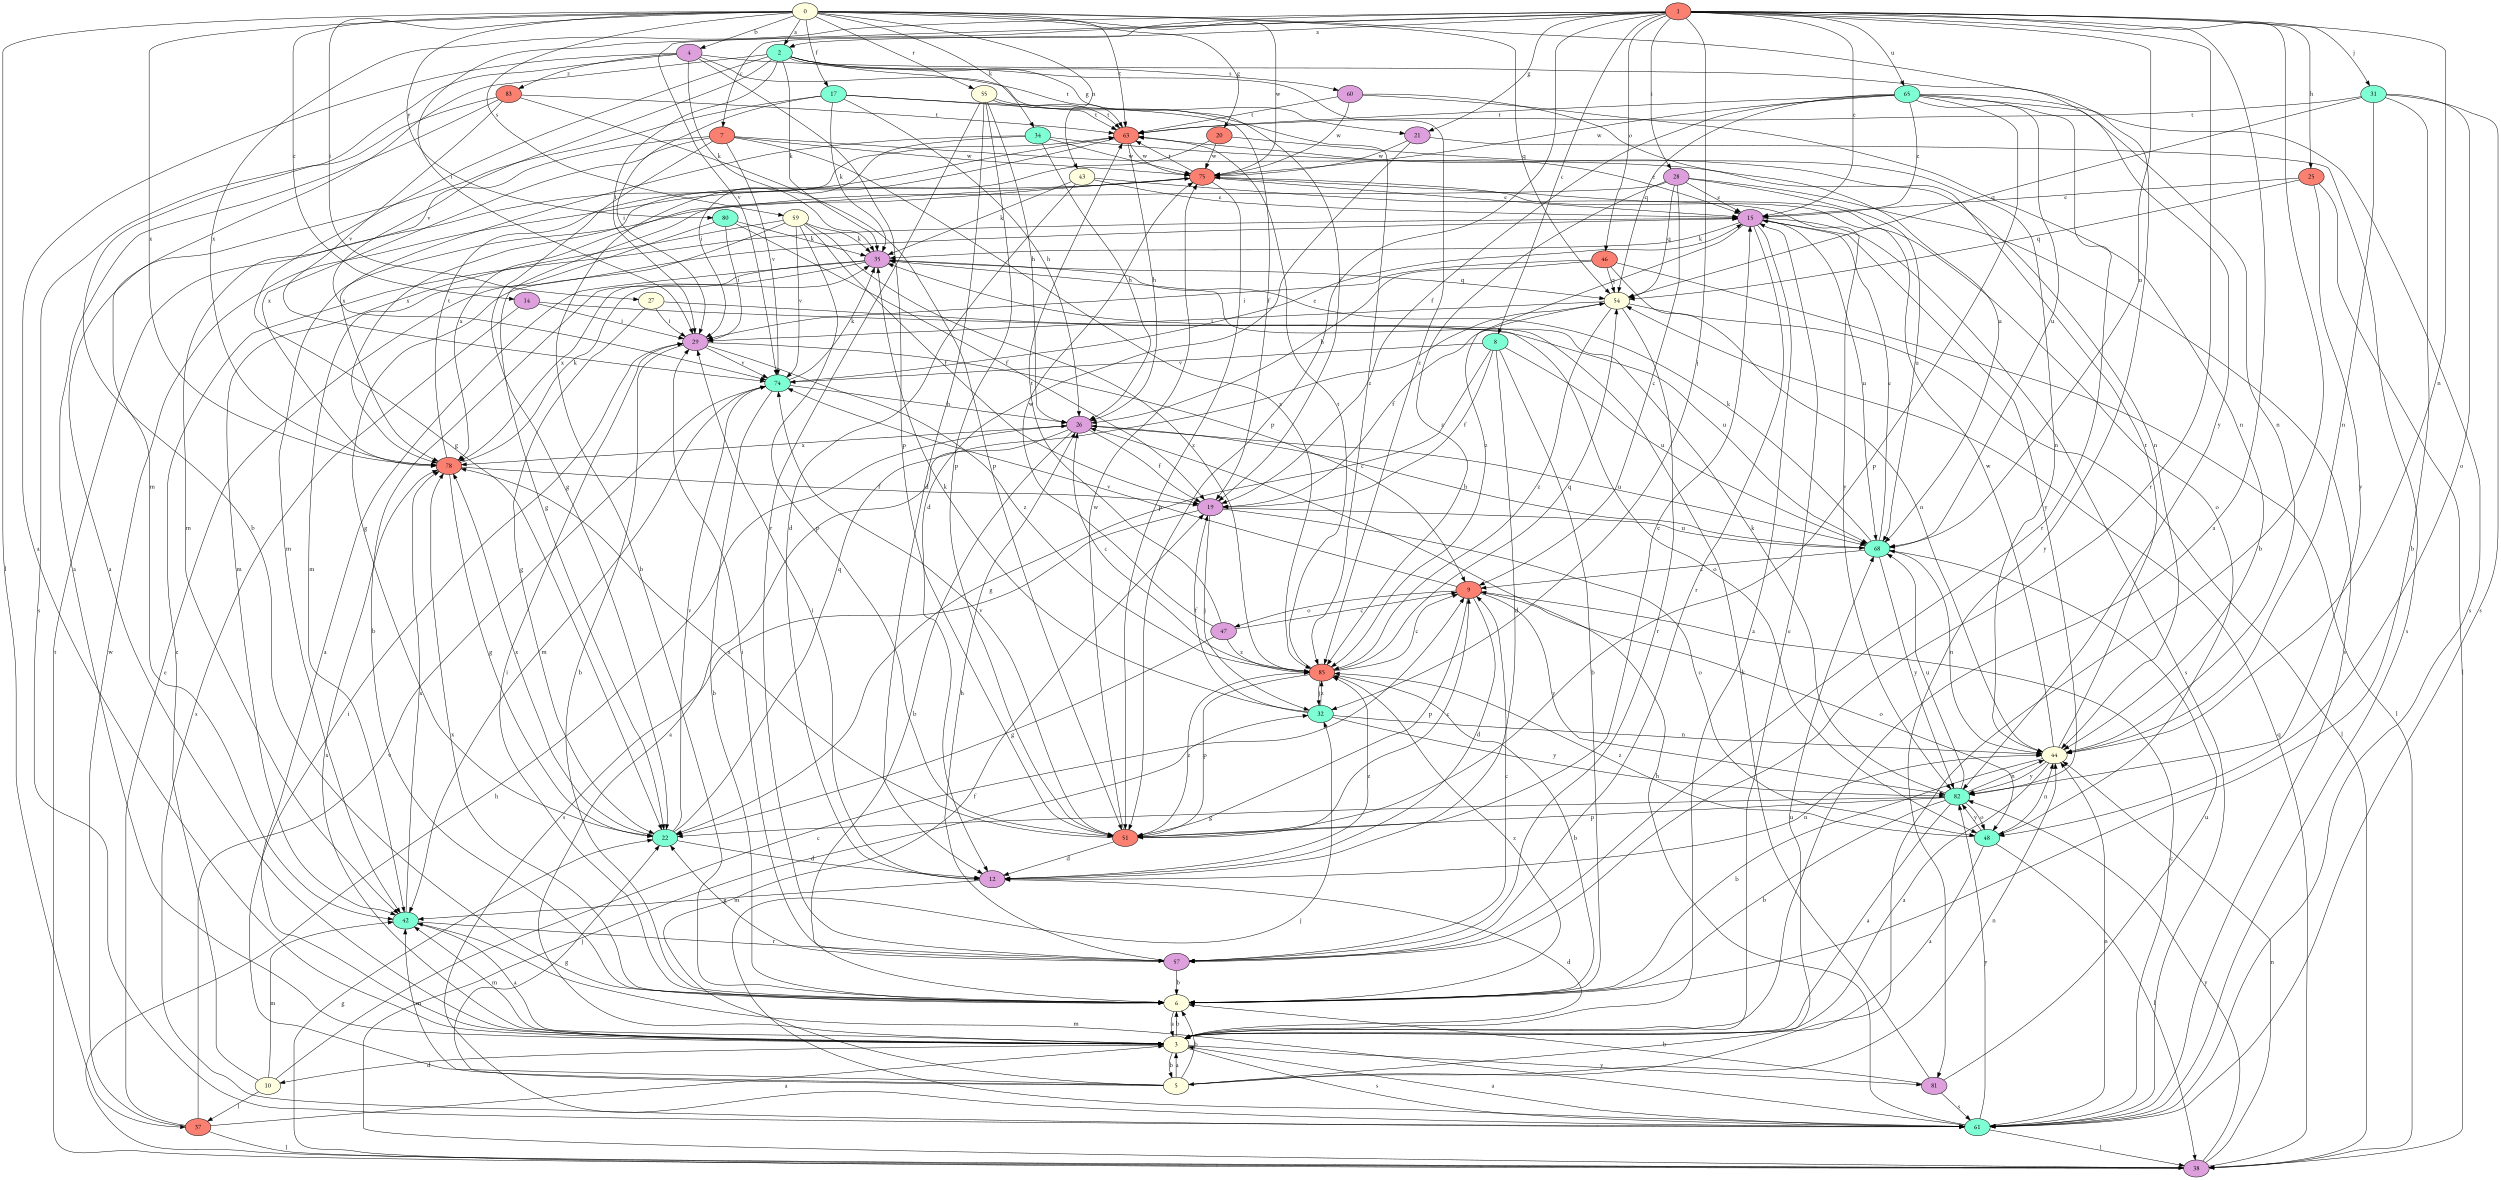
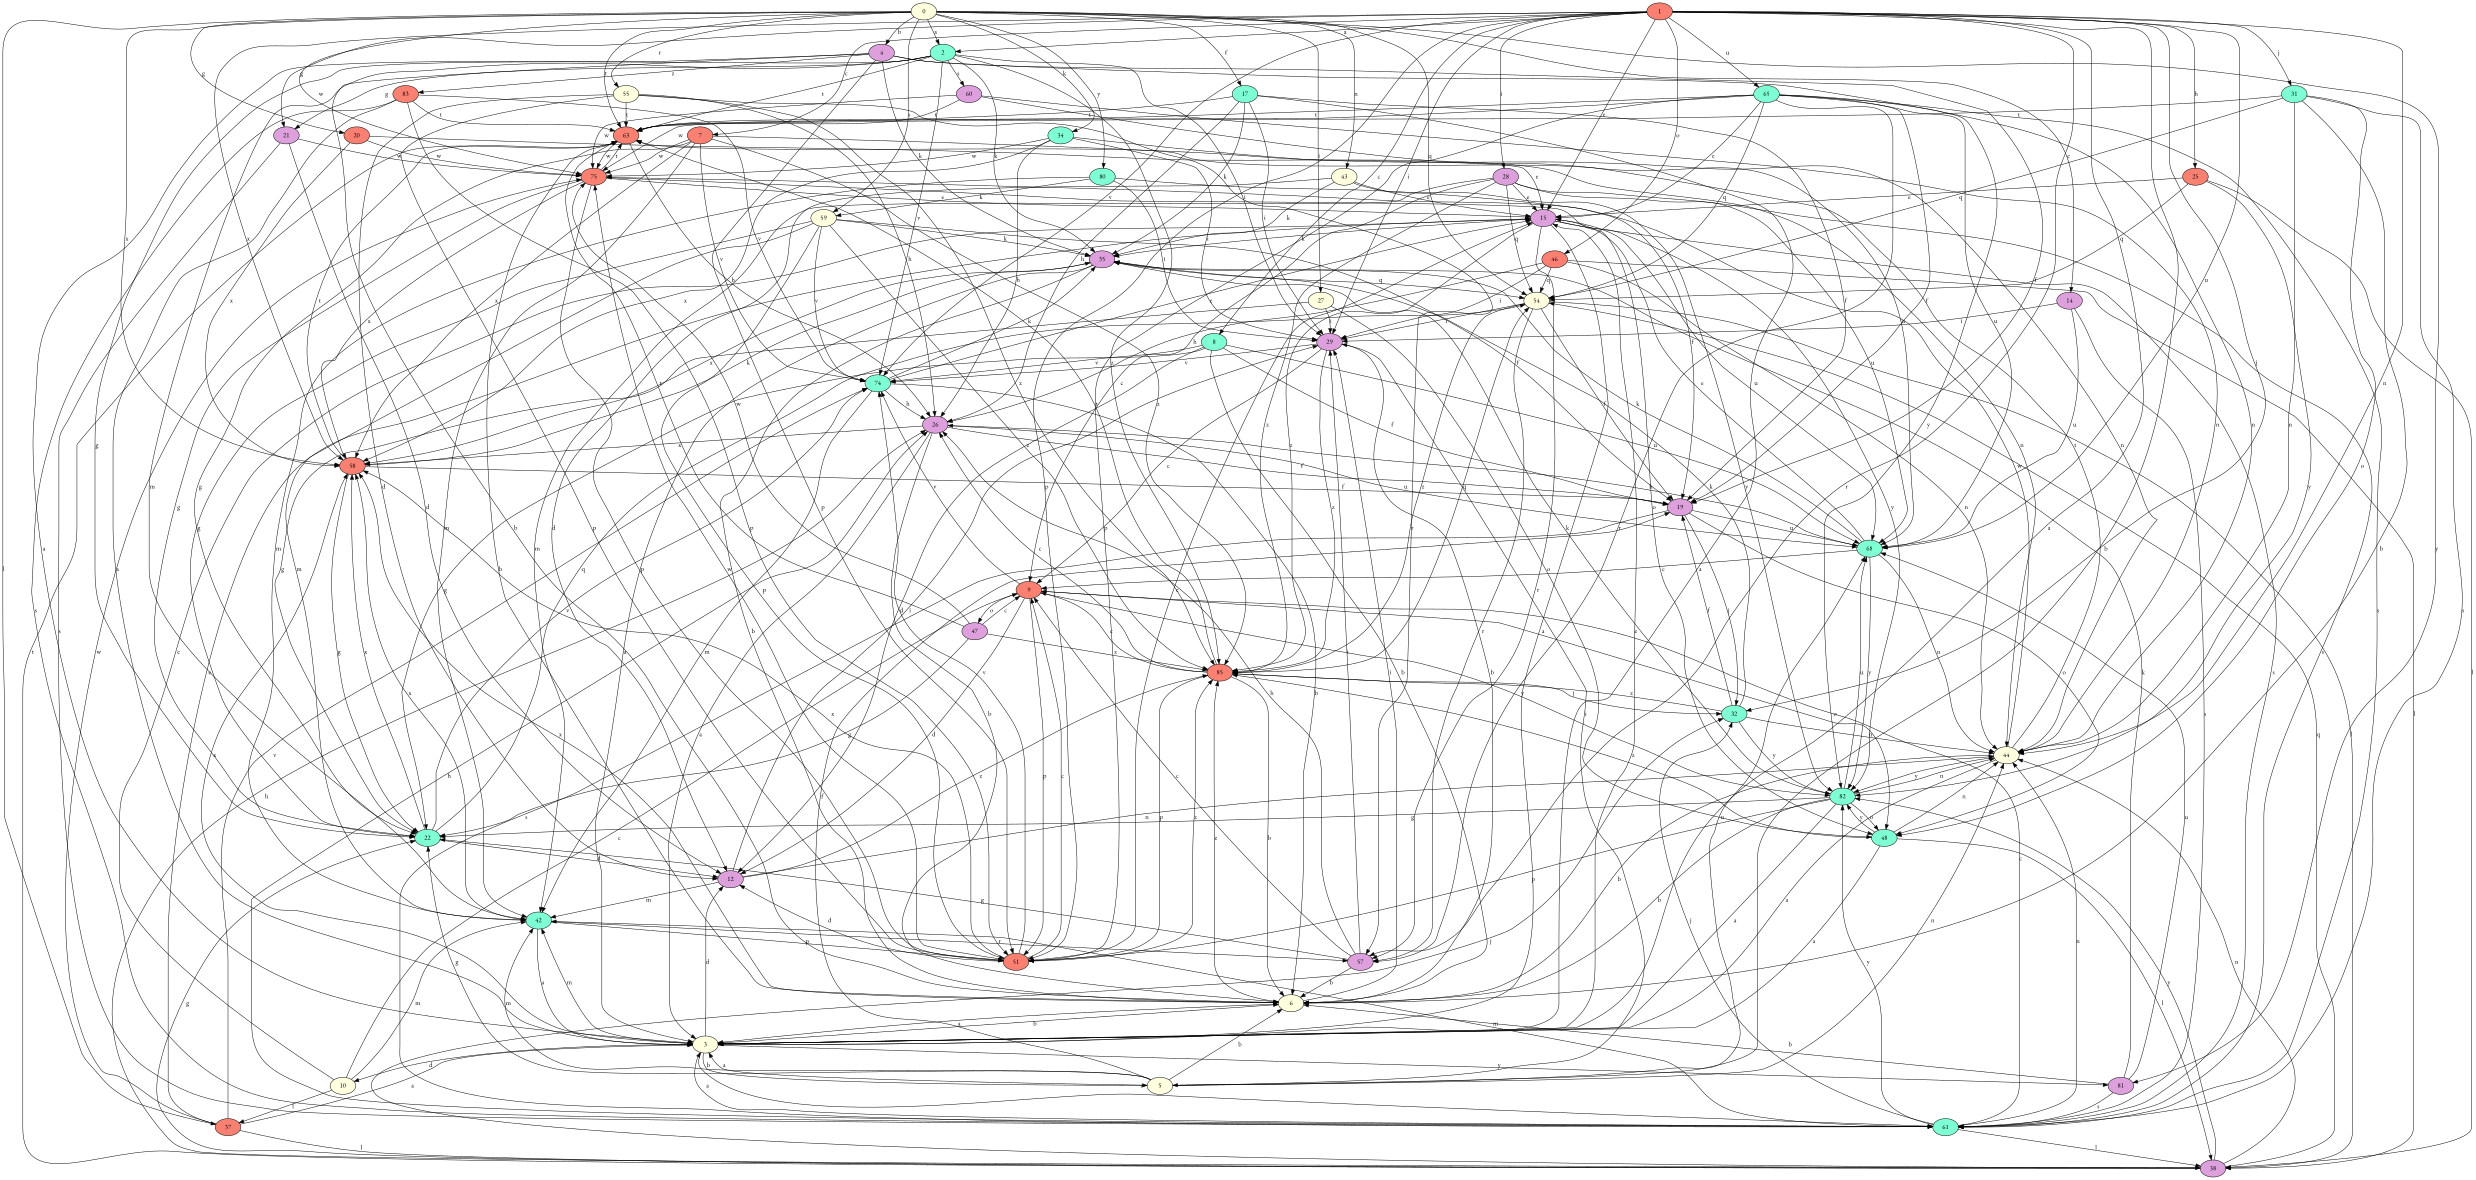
(802, 239) -> (965, 197)
(449, 466) -> (352, 466)
none -> (775, 941)
